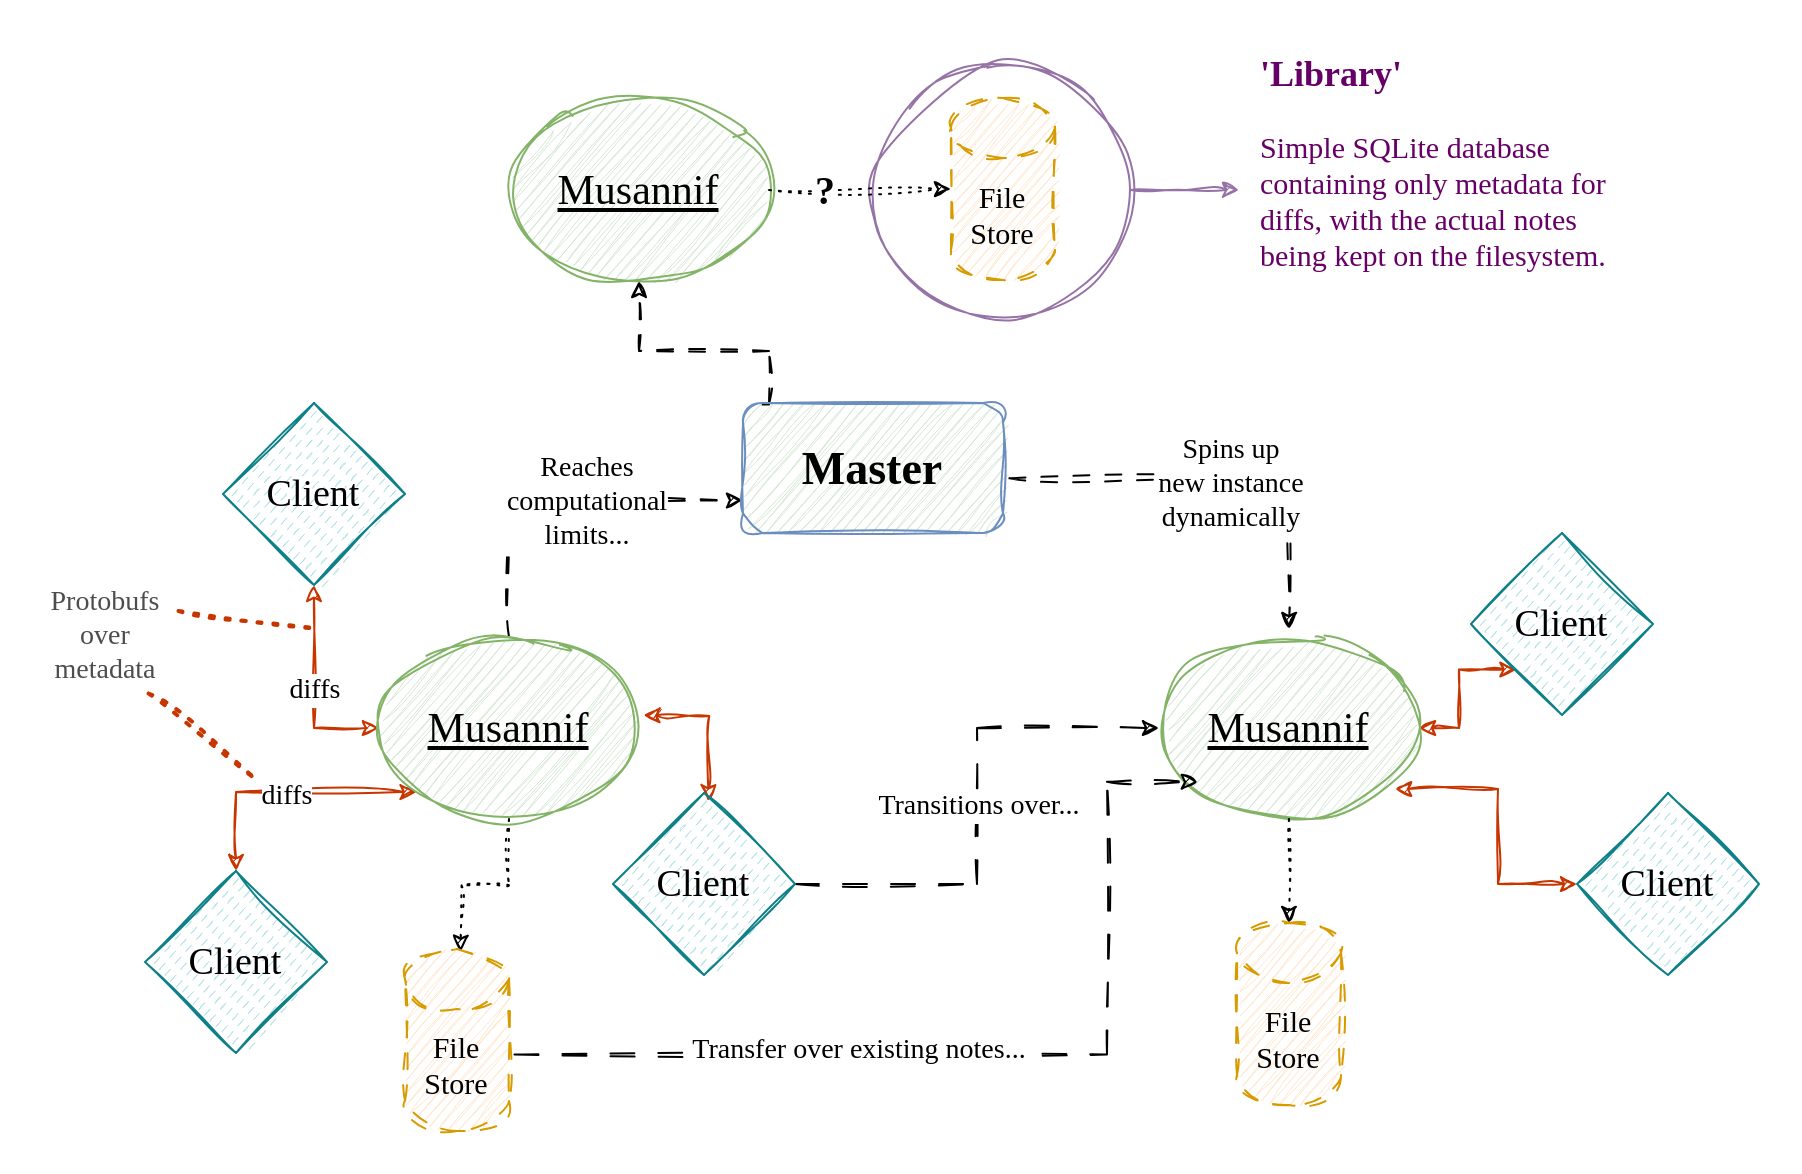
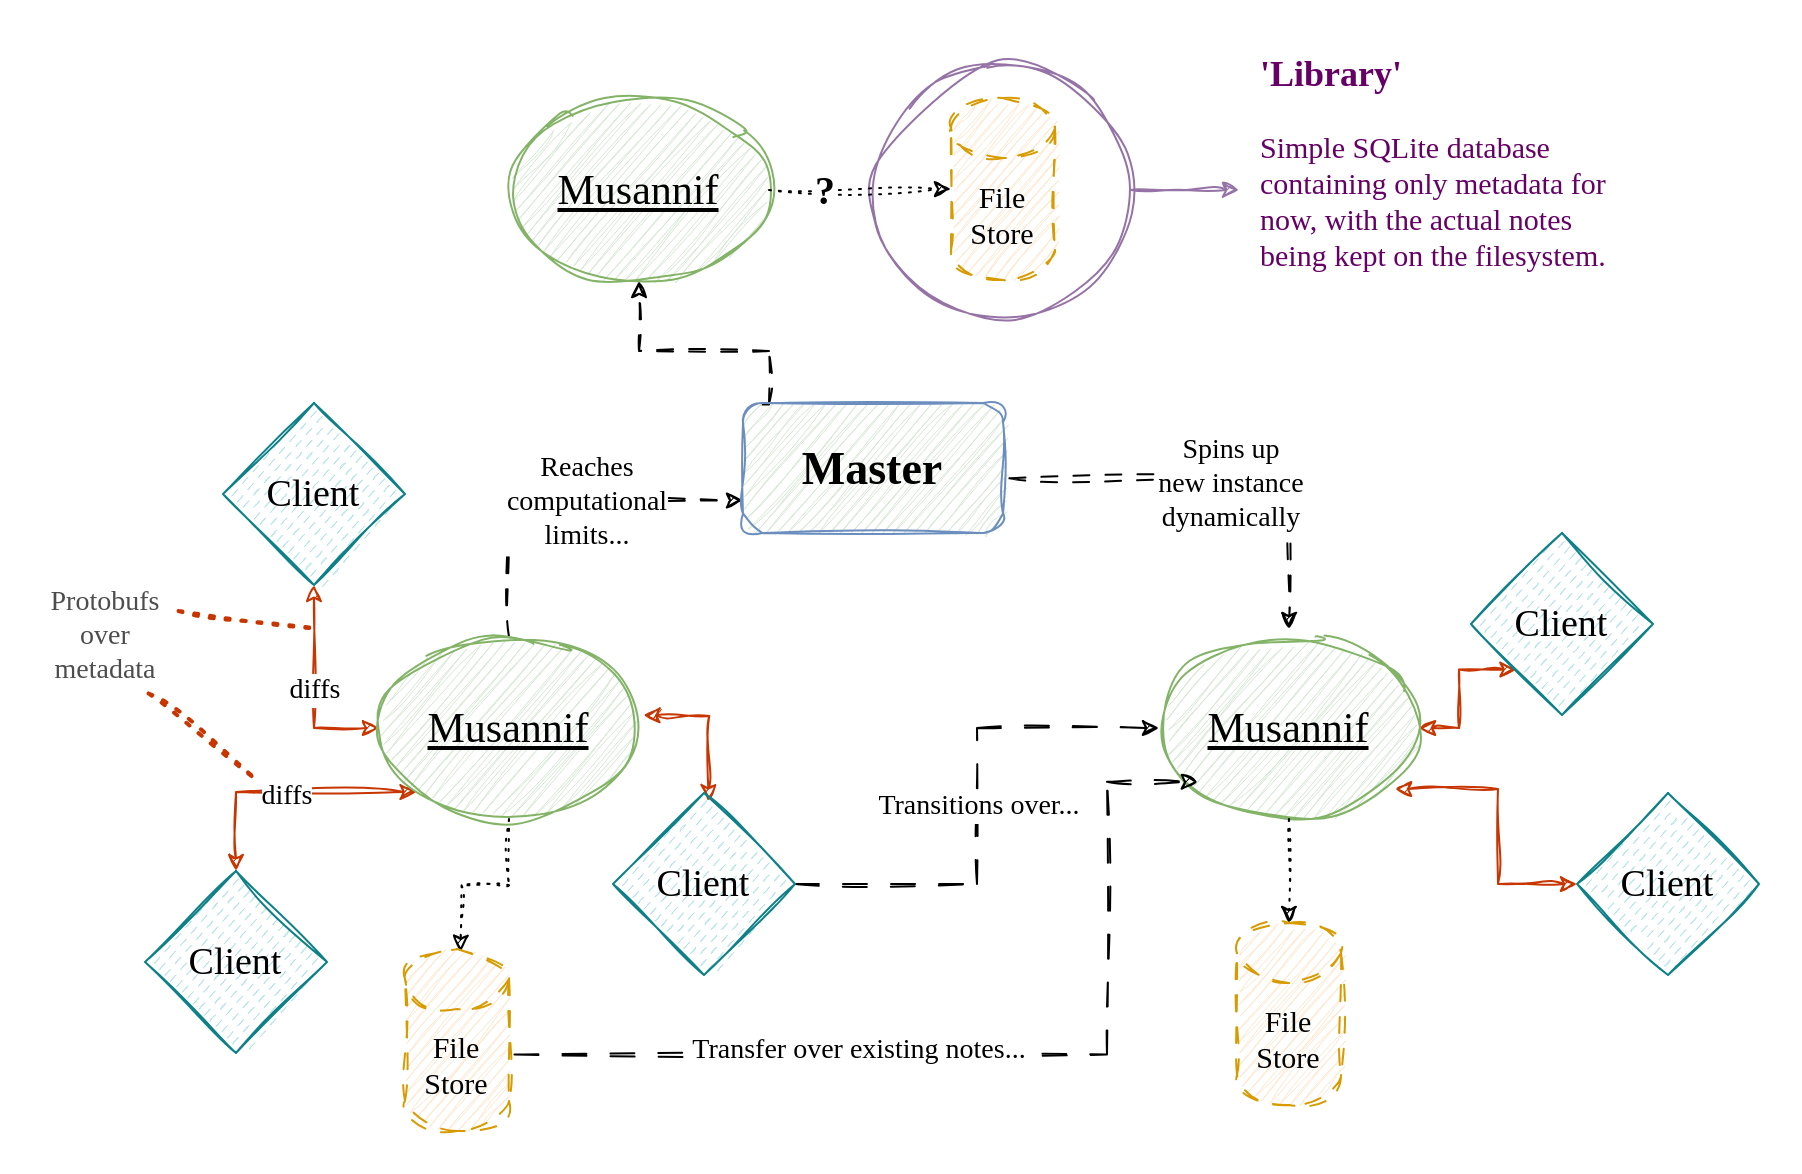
(1443, 127) -> (1443, 127)
